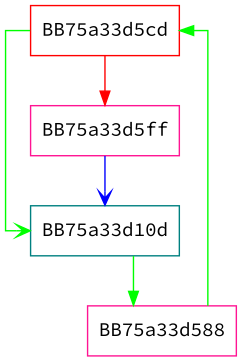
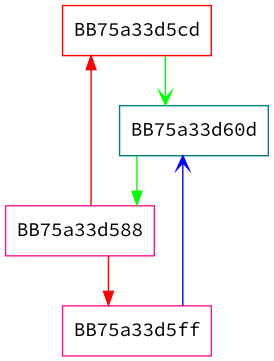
(105, 74) -> (108, 274)
(208, 161) -> (91, 138)
(105, 231) -> (194, 131)
